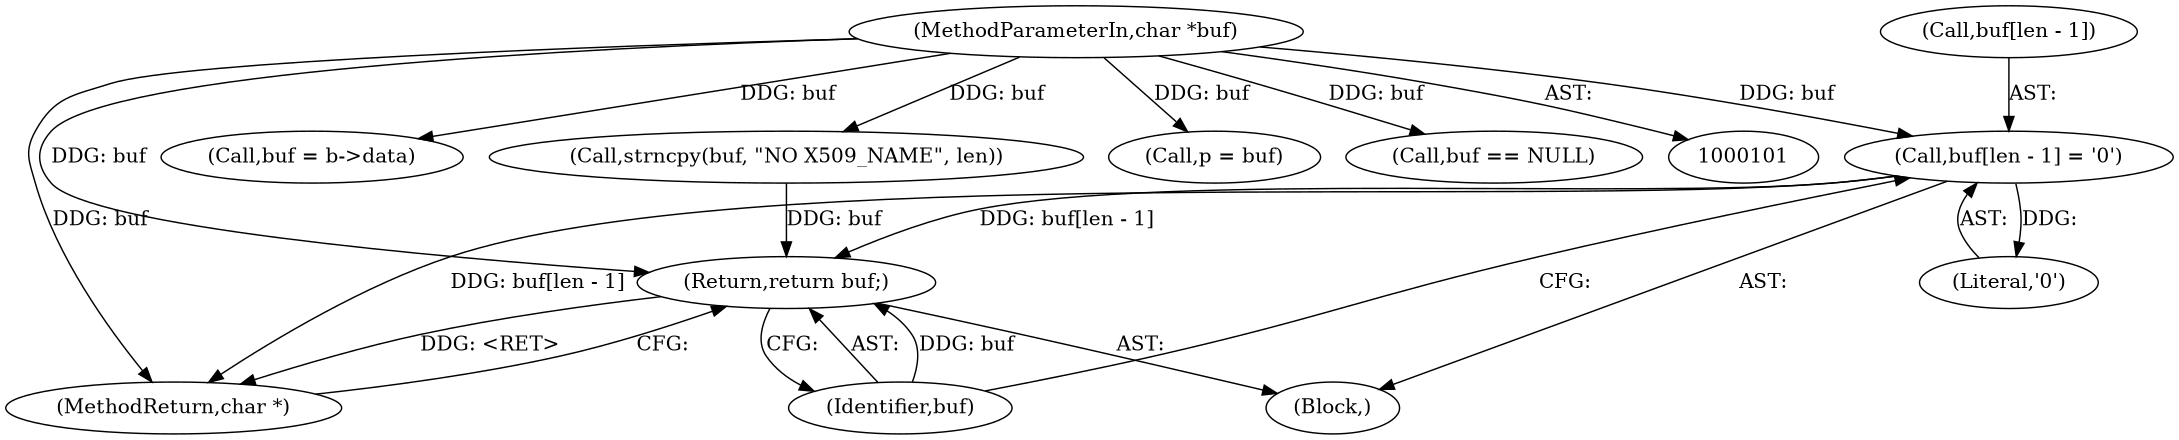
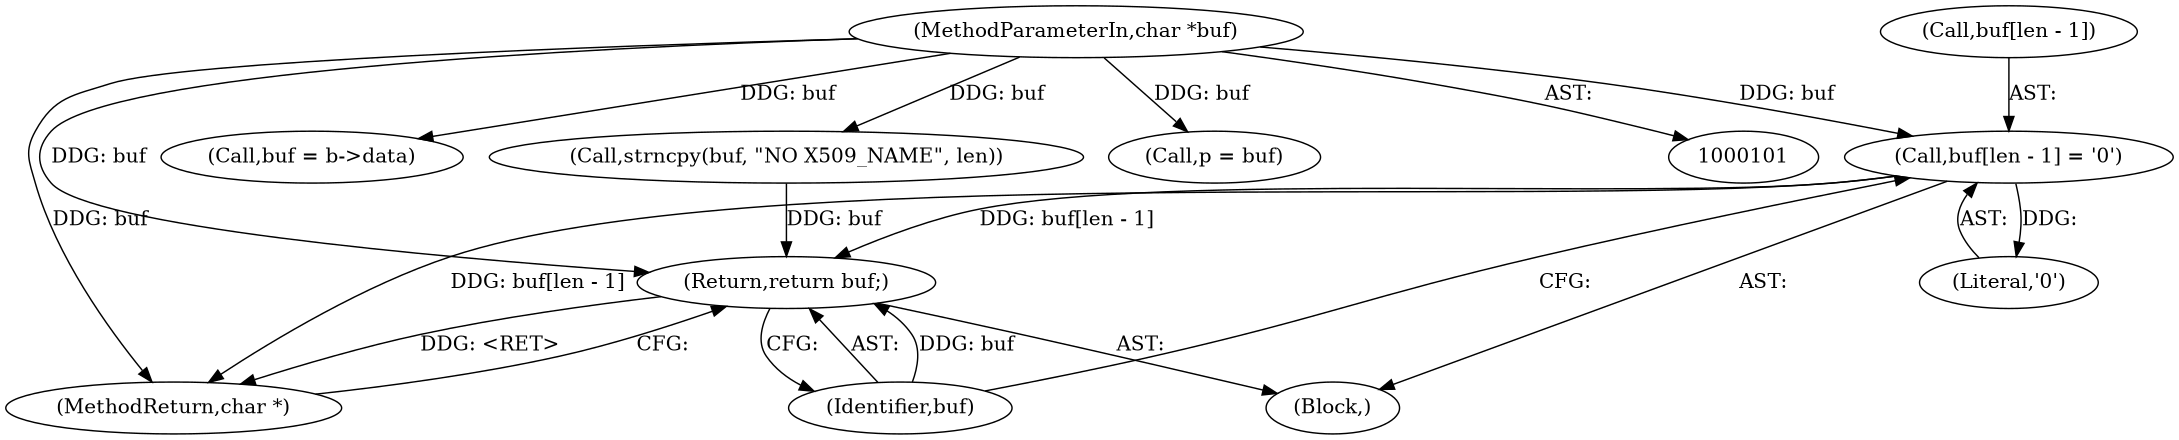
(1494, 157) -> none
